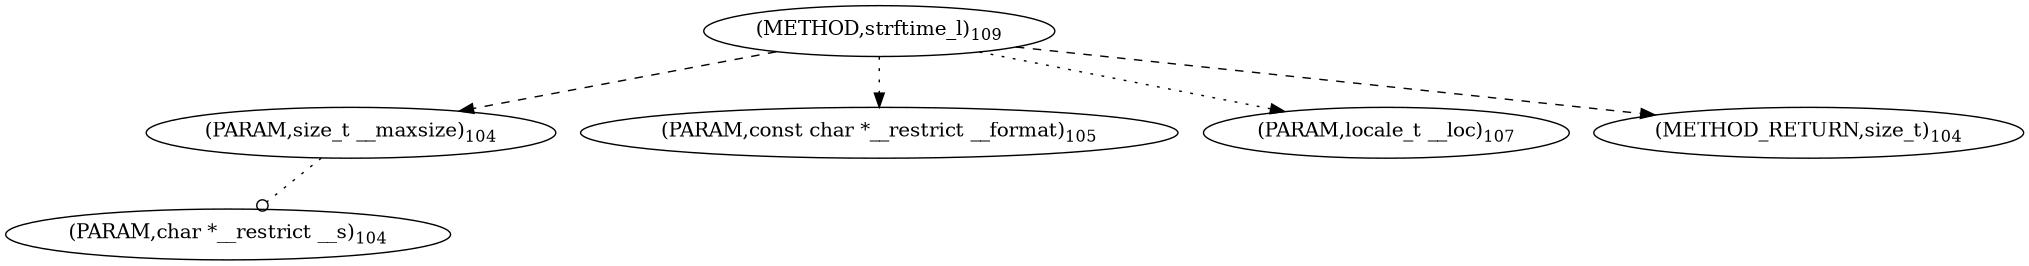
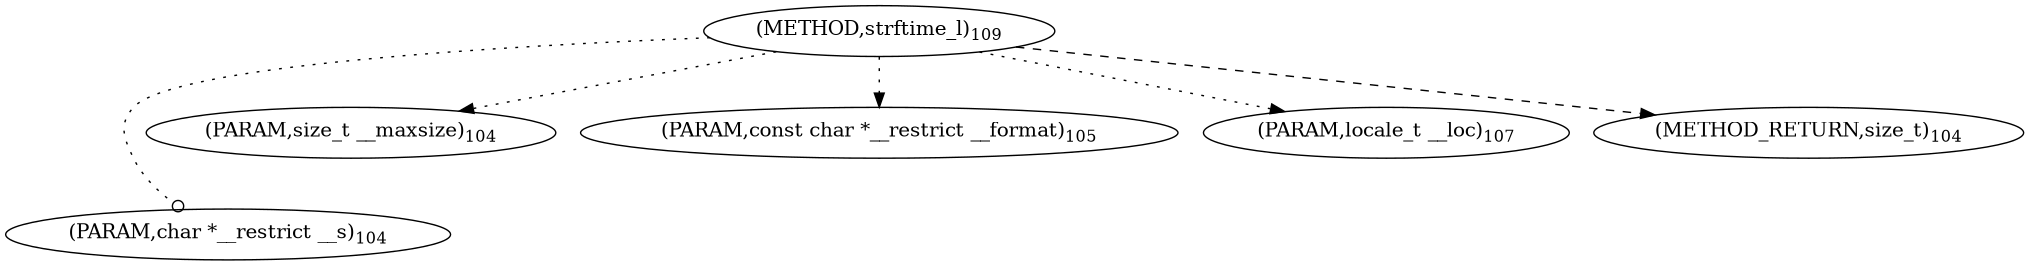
(625, 80) -> (625, 80)
(294, 180) -> (361, 60)
